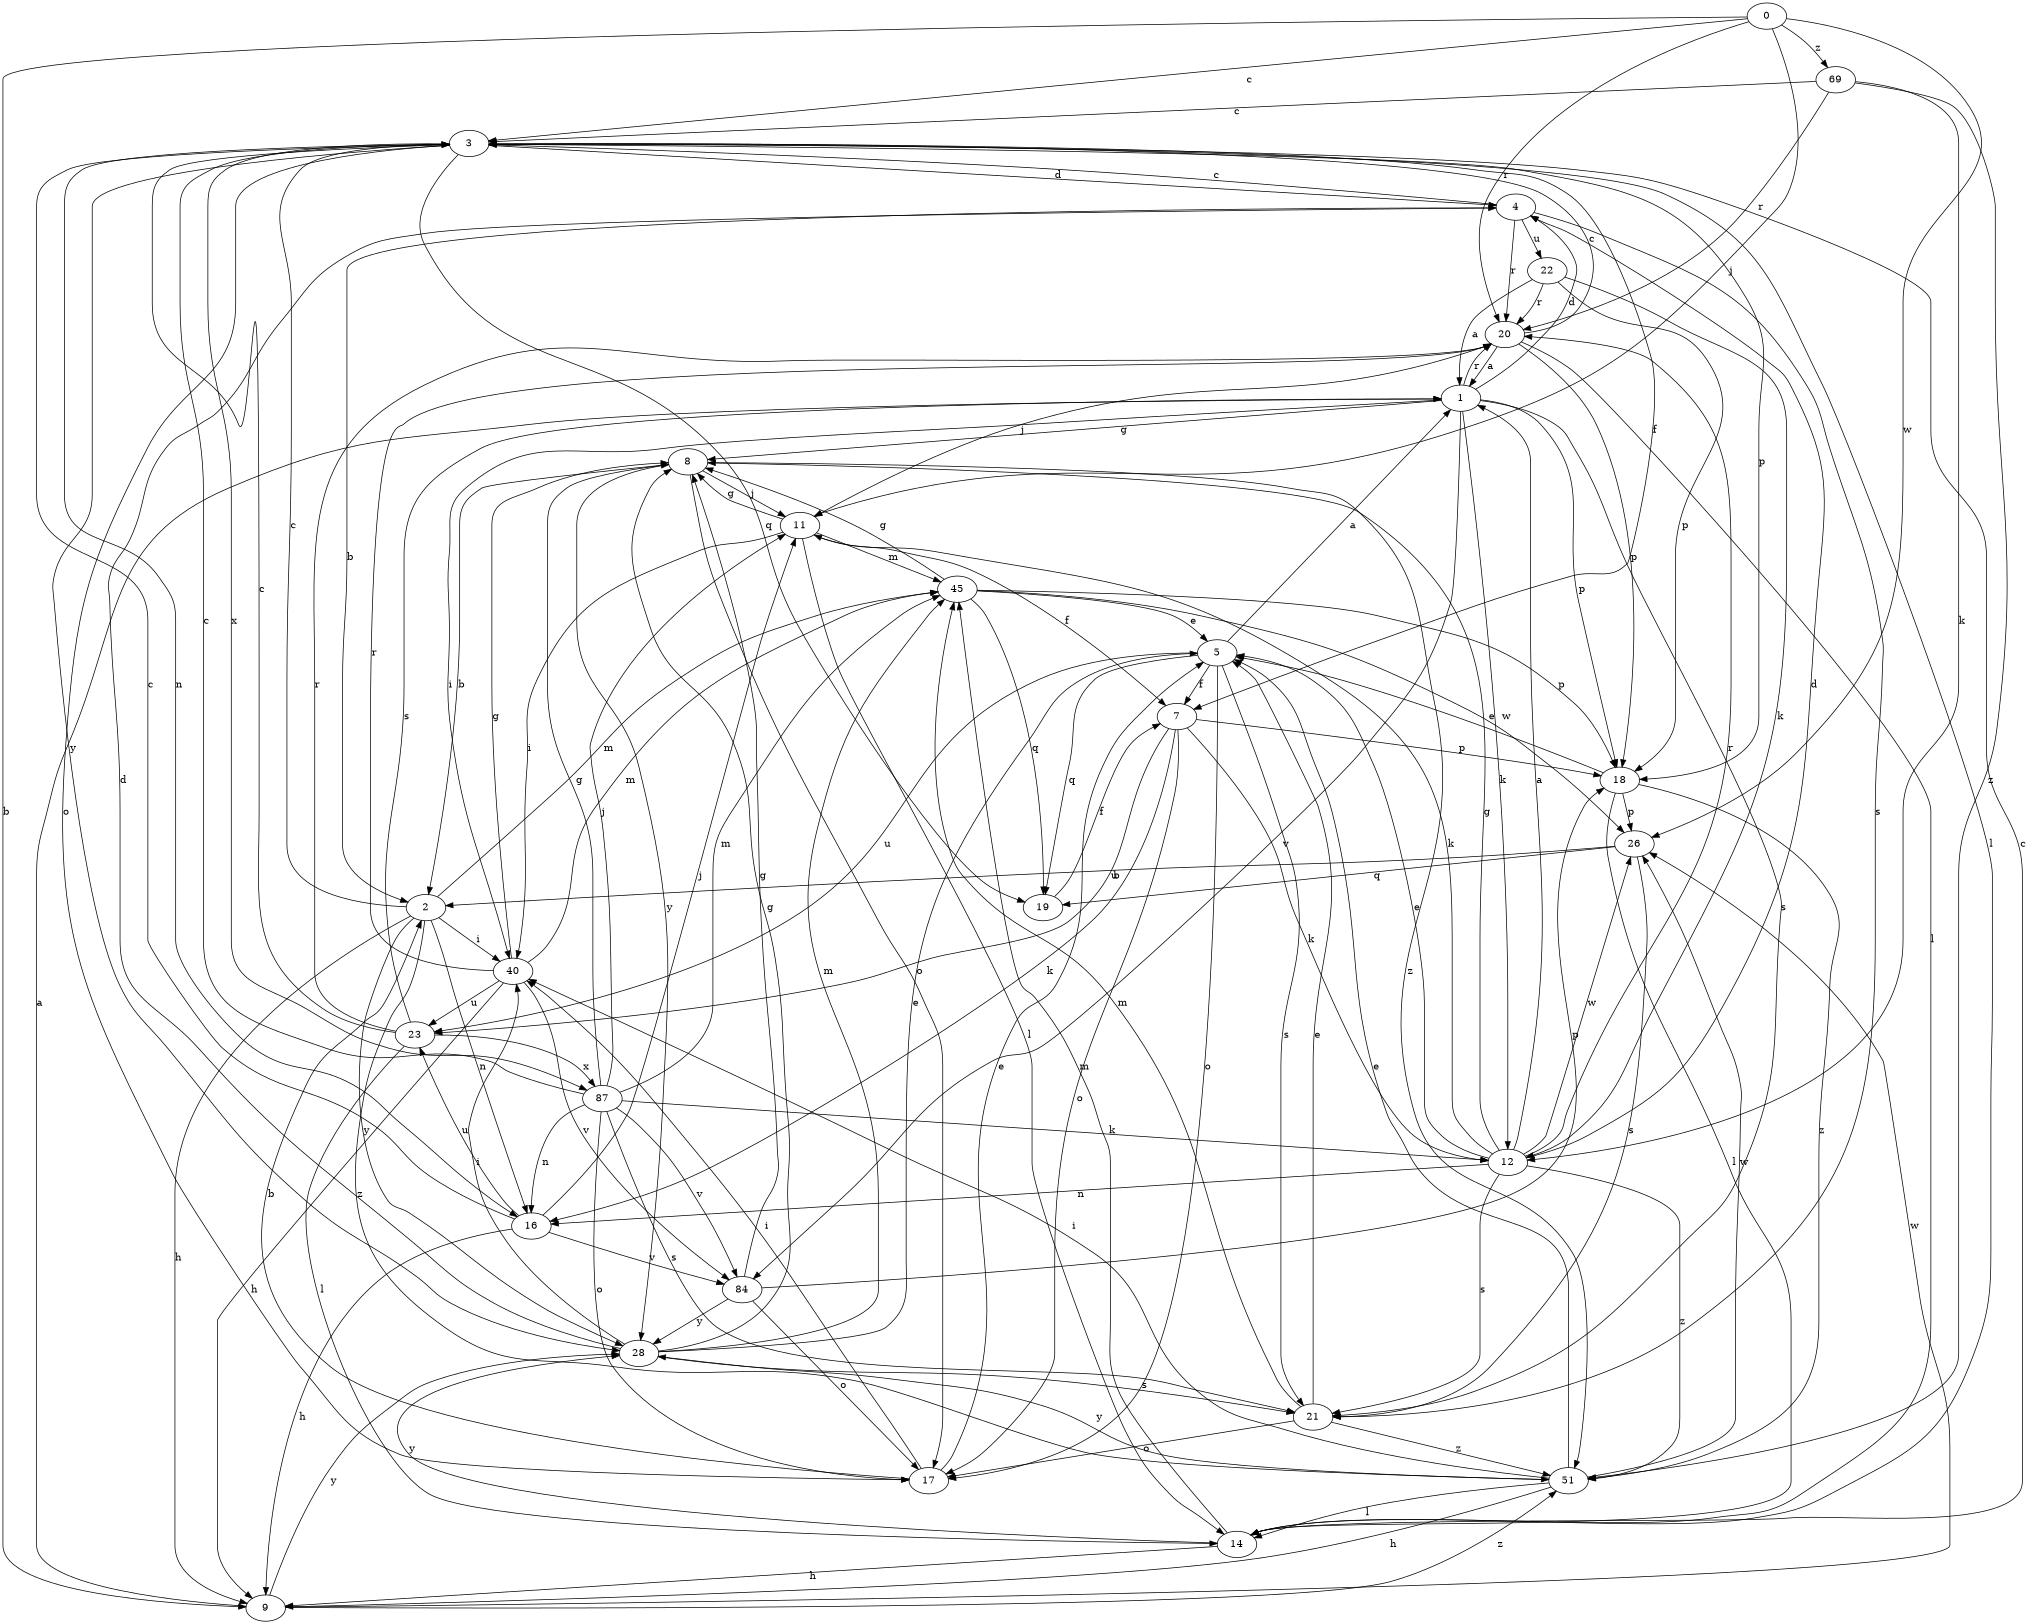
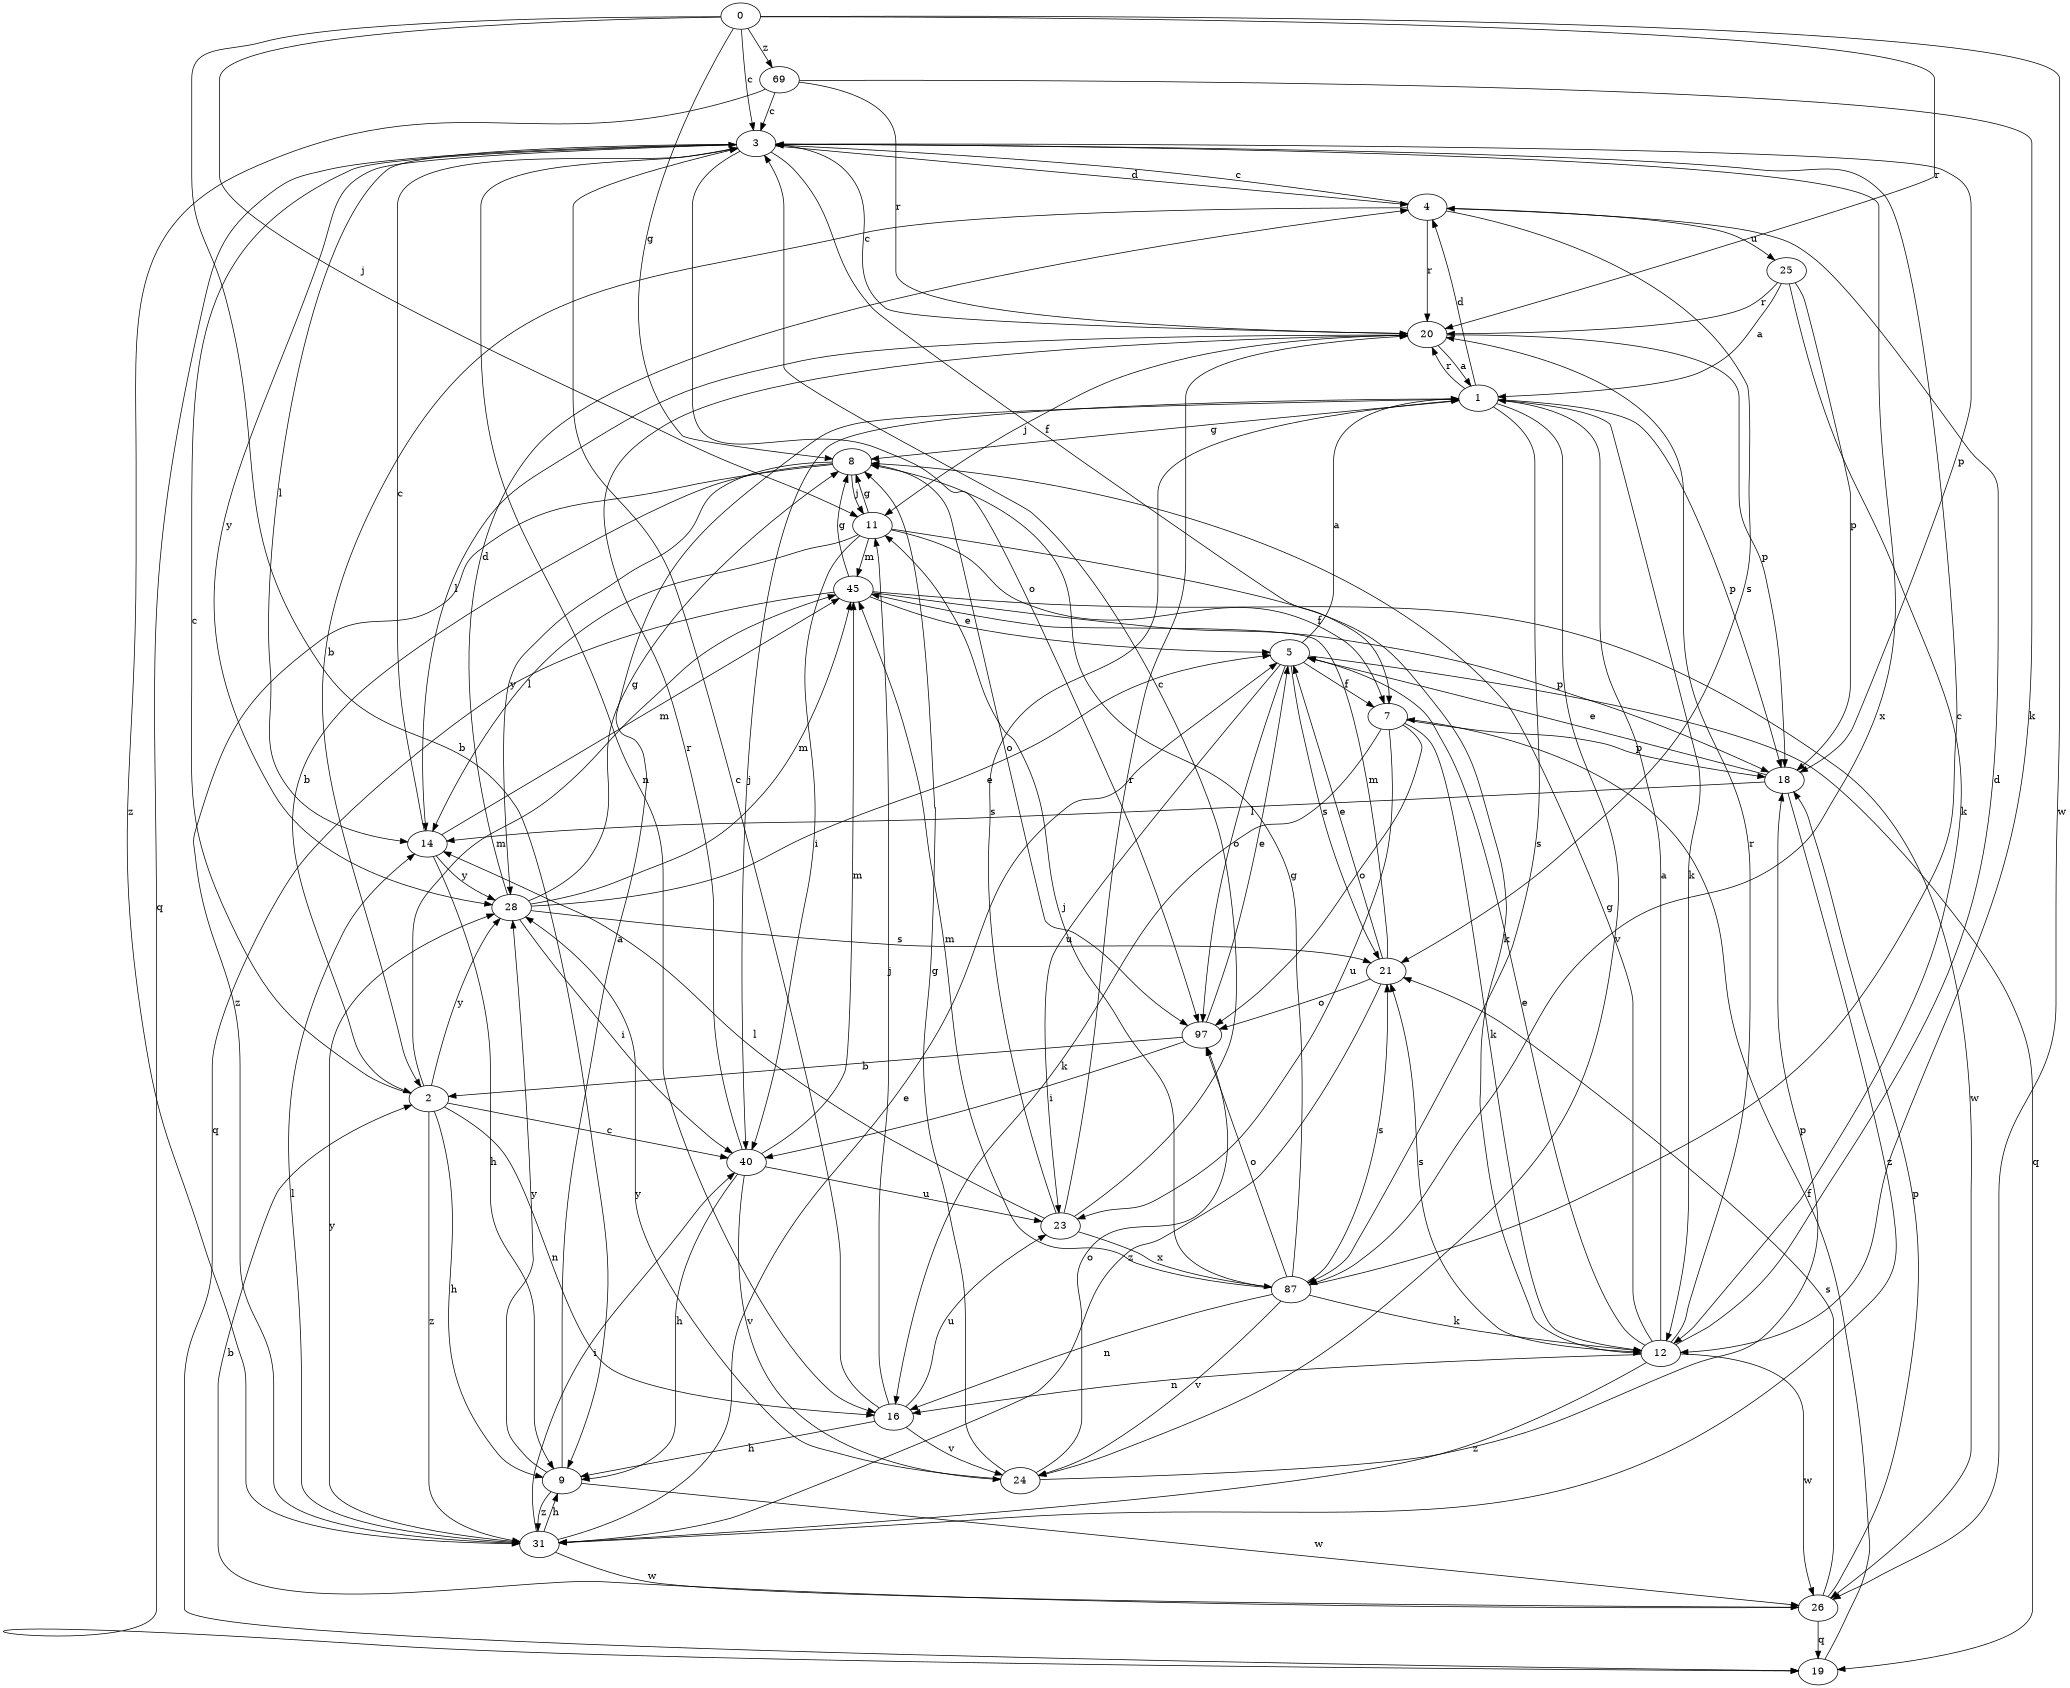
(1547, 271) -> (1787, 271)
(492, 647) -> (640, 300)
(451, 685) -> (750, 780)
(1352, 696) -> (1476, 774)
(1626, 809) -> (1912, 1198)
(478, 939) -> (610, 1130)
(1777, 979) -> (1532, 865)
(742, 1290) -> (1020, 1481)
(929, 1481) -> (1202, 1035)
(1569, 1481) -> (539, 1544)
